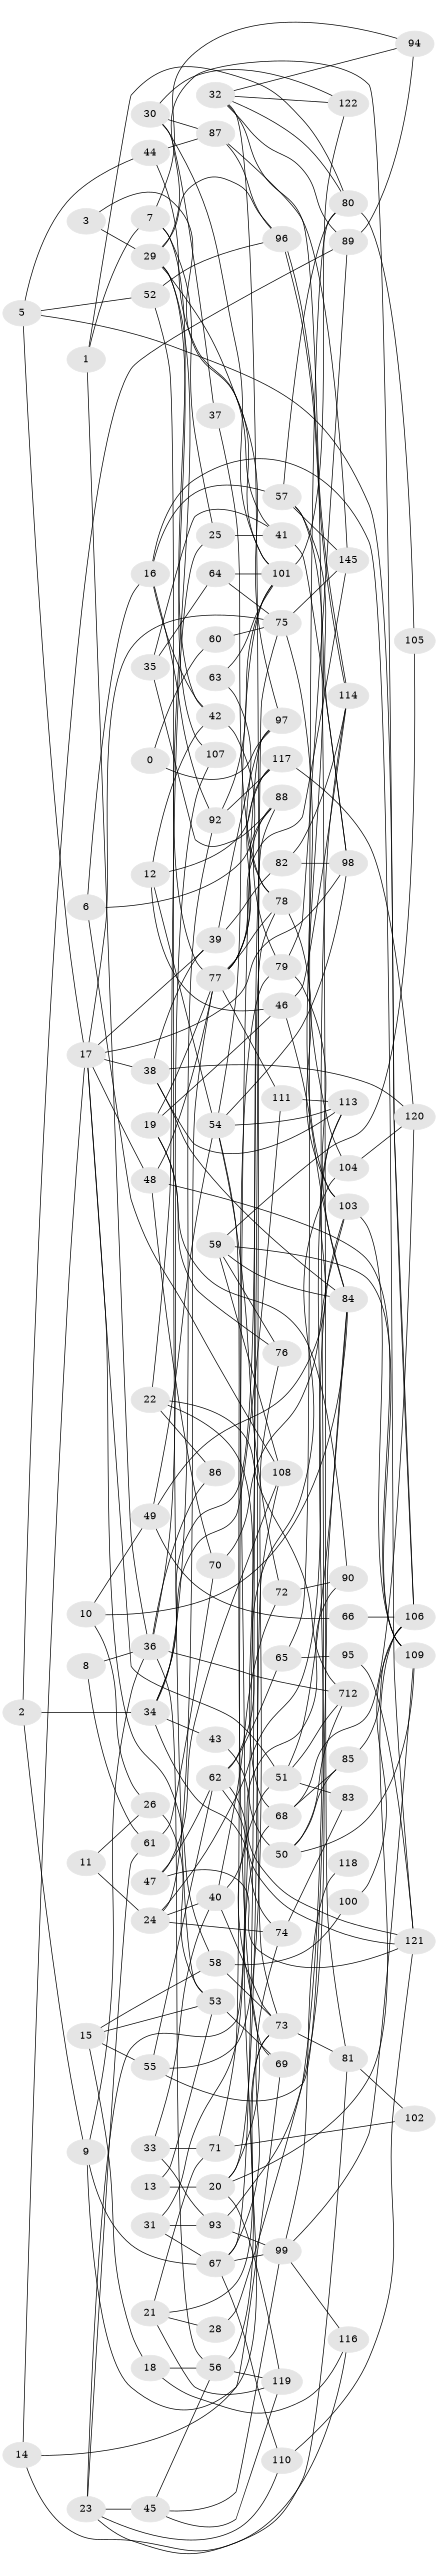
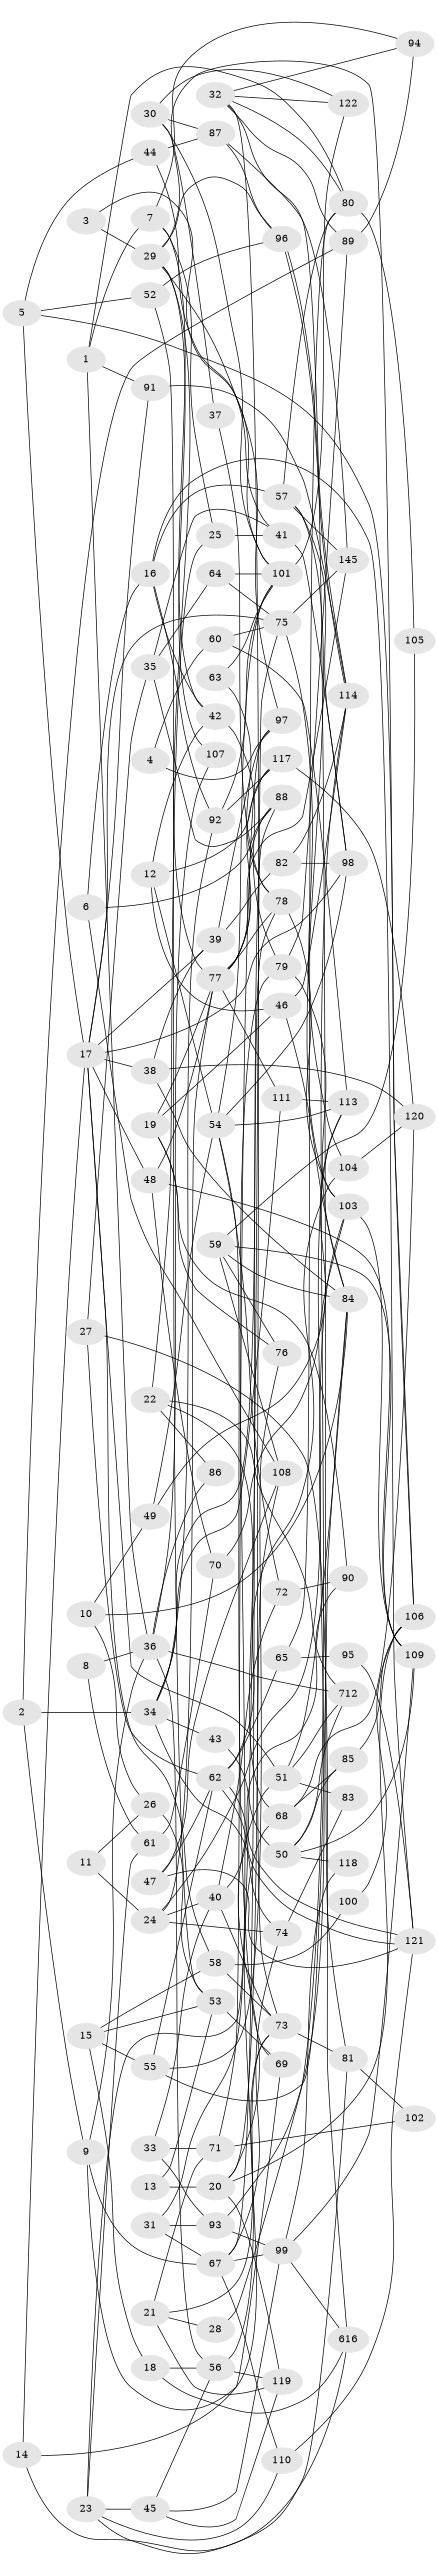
none -> (150, 388)
(150, 761) -> (150, 761)
(233, 1154) -> (331, 922)
none -> (86, 1332)
(348, 1617) -> none
none -> (313, 1859)
(348, 2340) -> (348, 2340)
